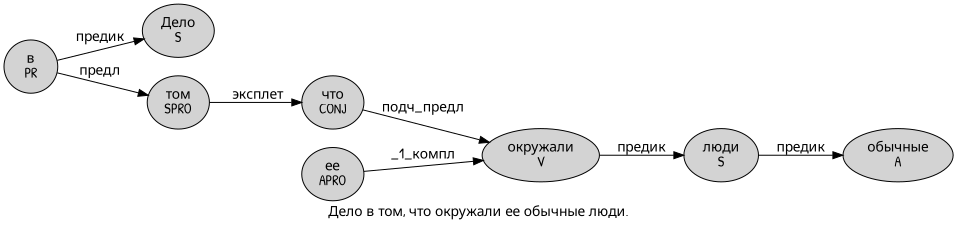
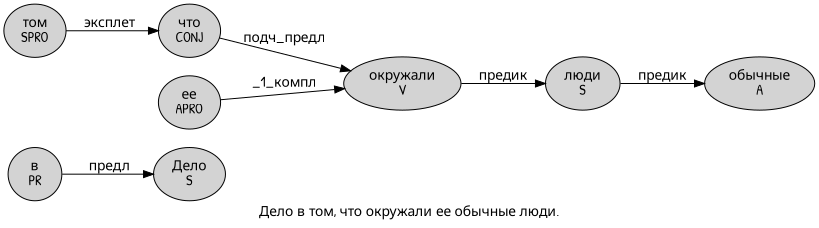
(100, 37) -> (110, 167)
(98, 83) -> none
